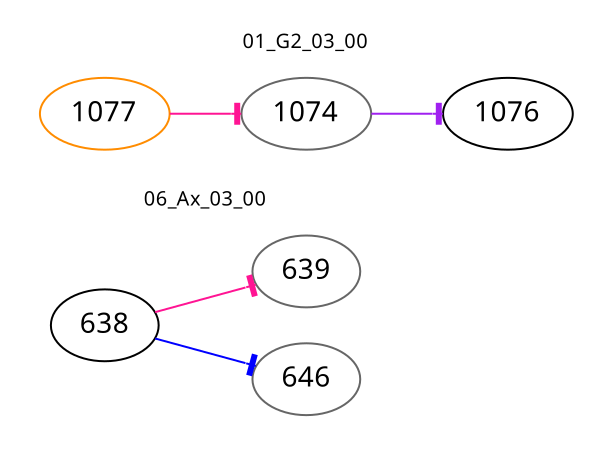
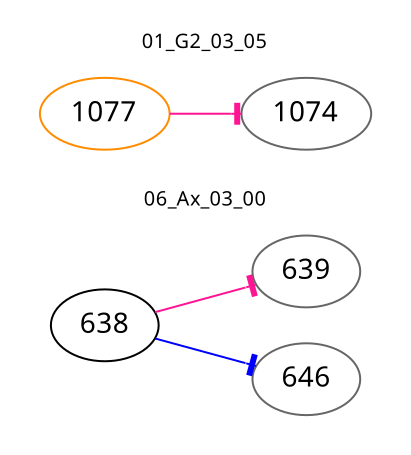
(306, 43) -> (206, 43)
(508, 114) -> none
